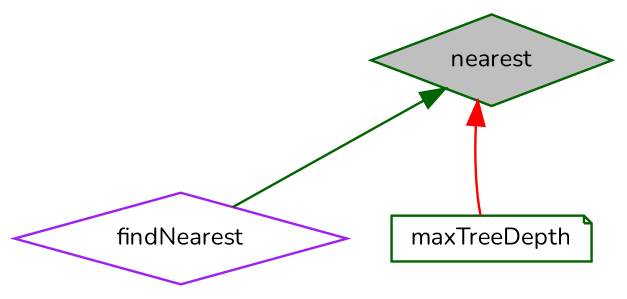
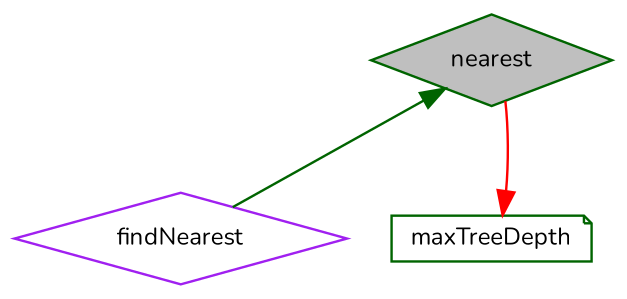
(476, 171) -> (508, 146)
